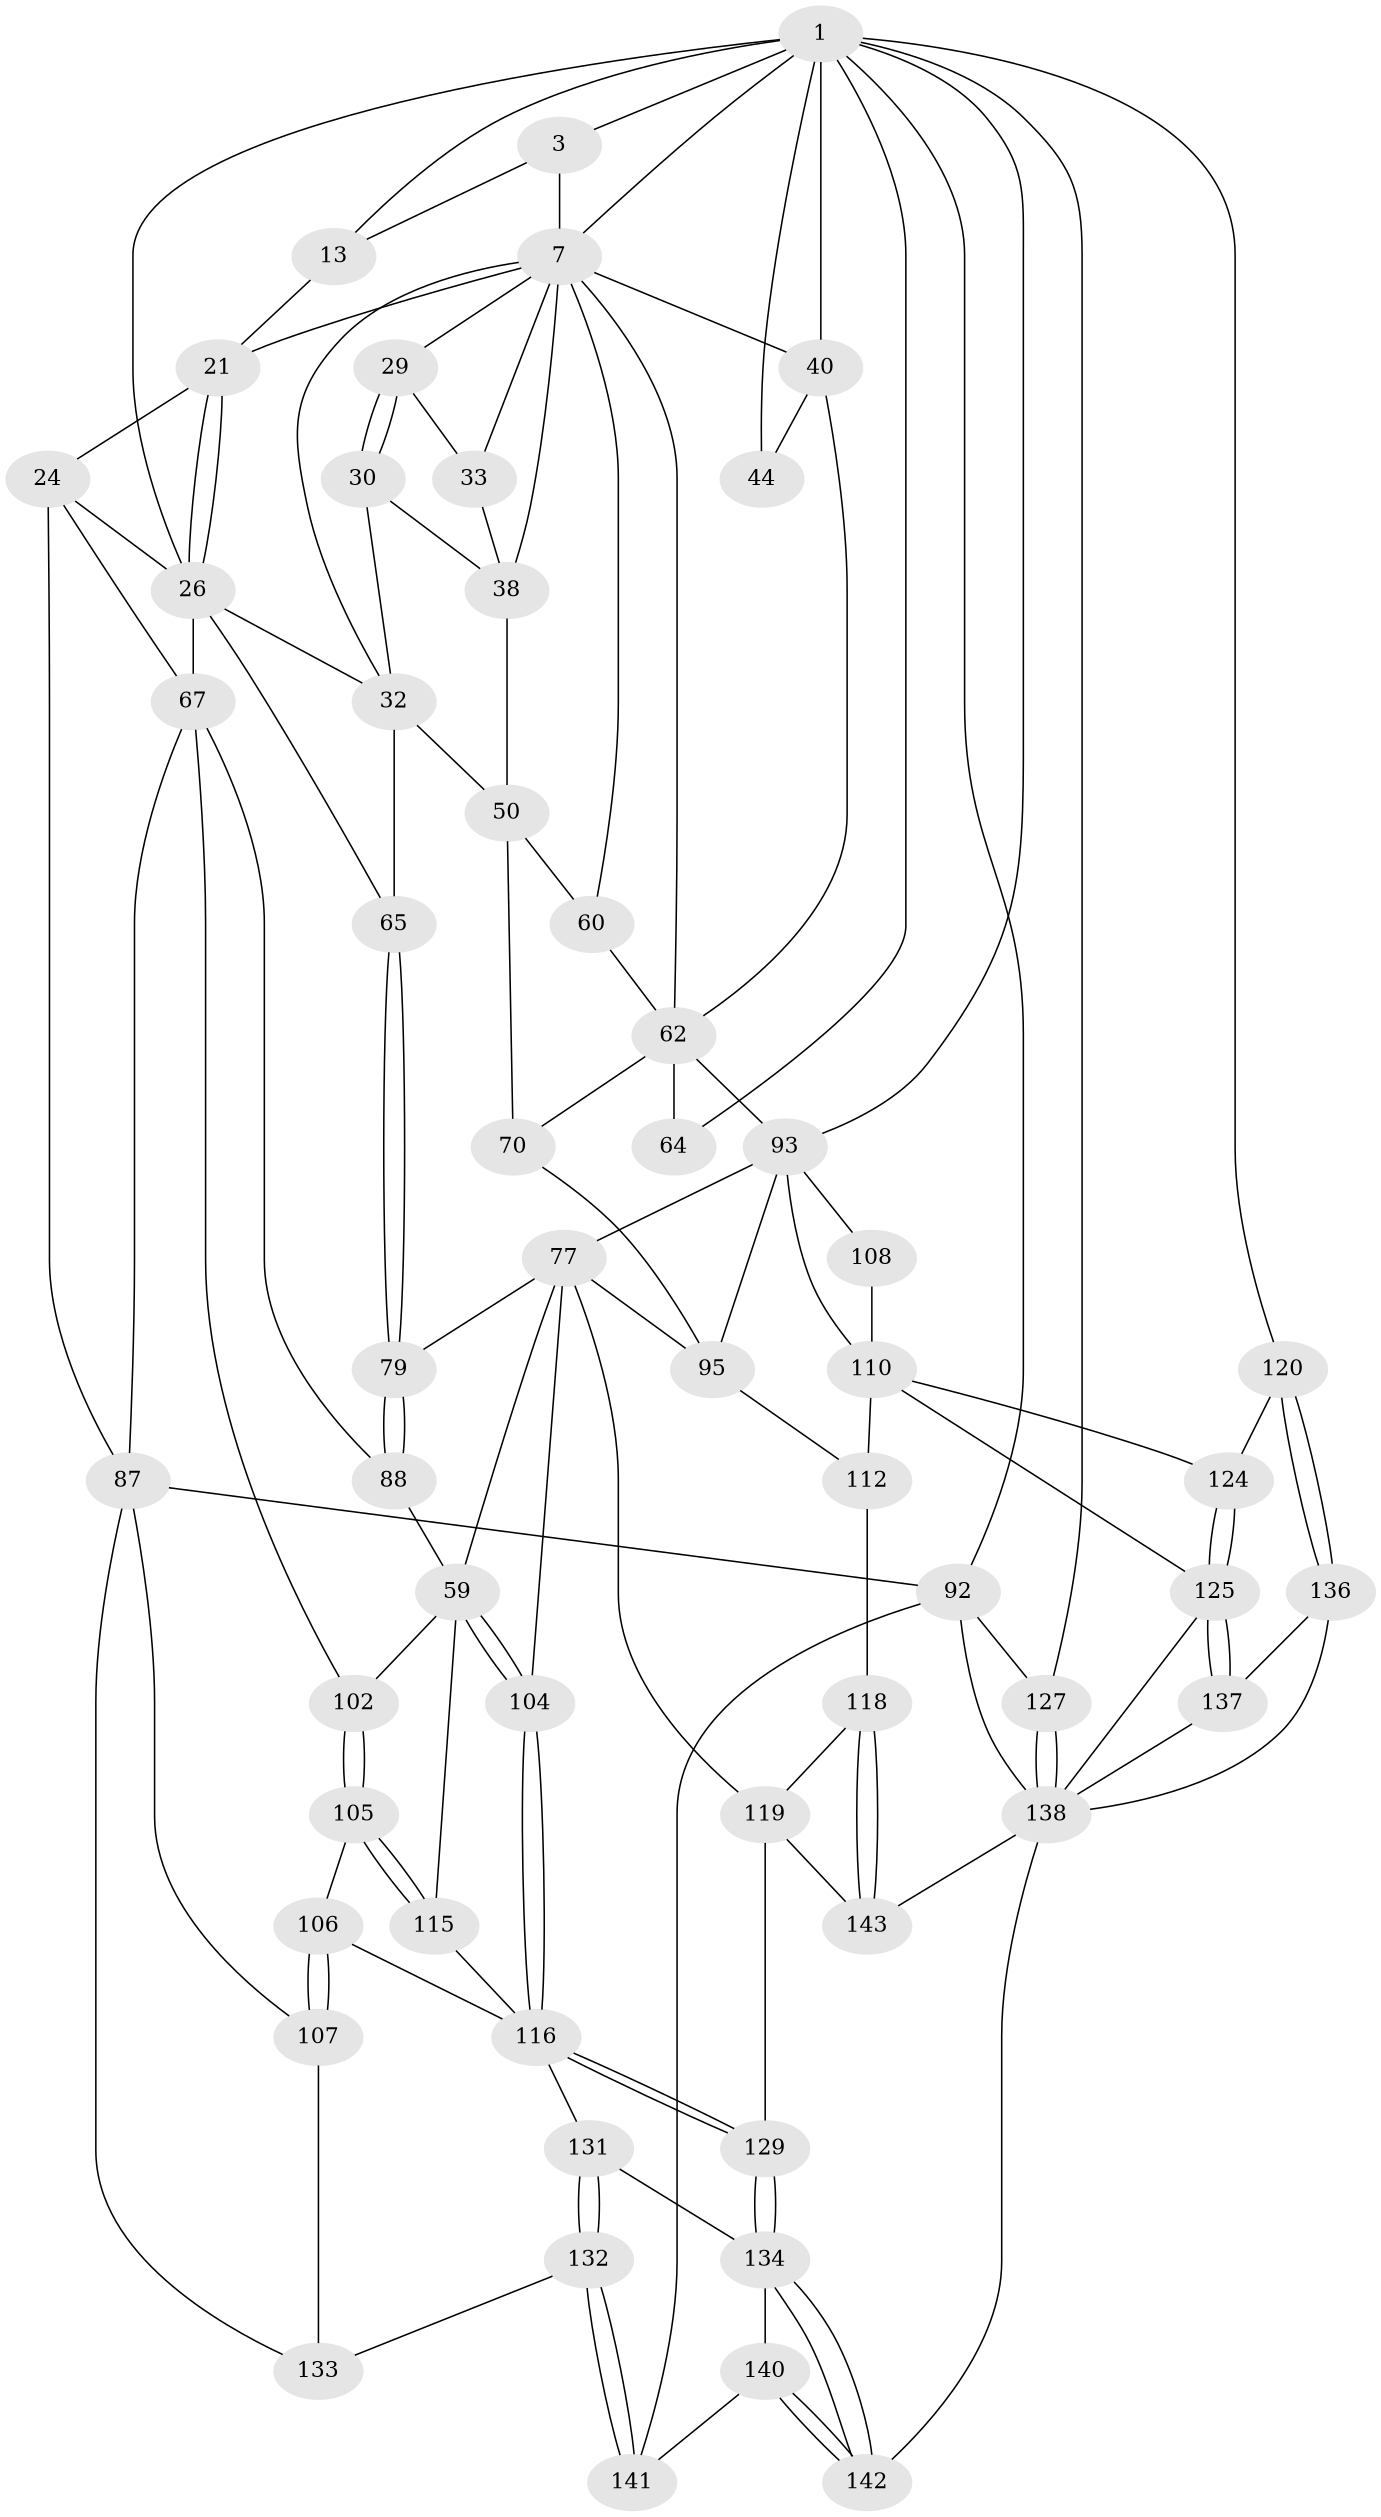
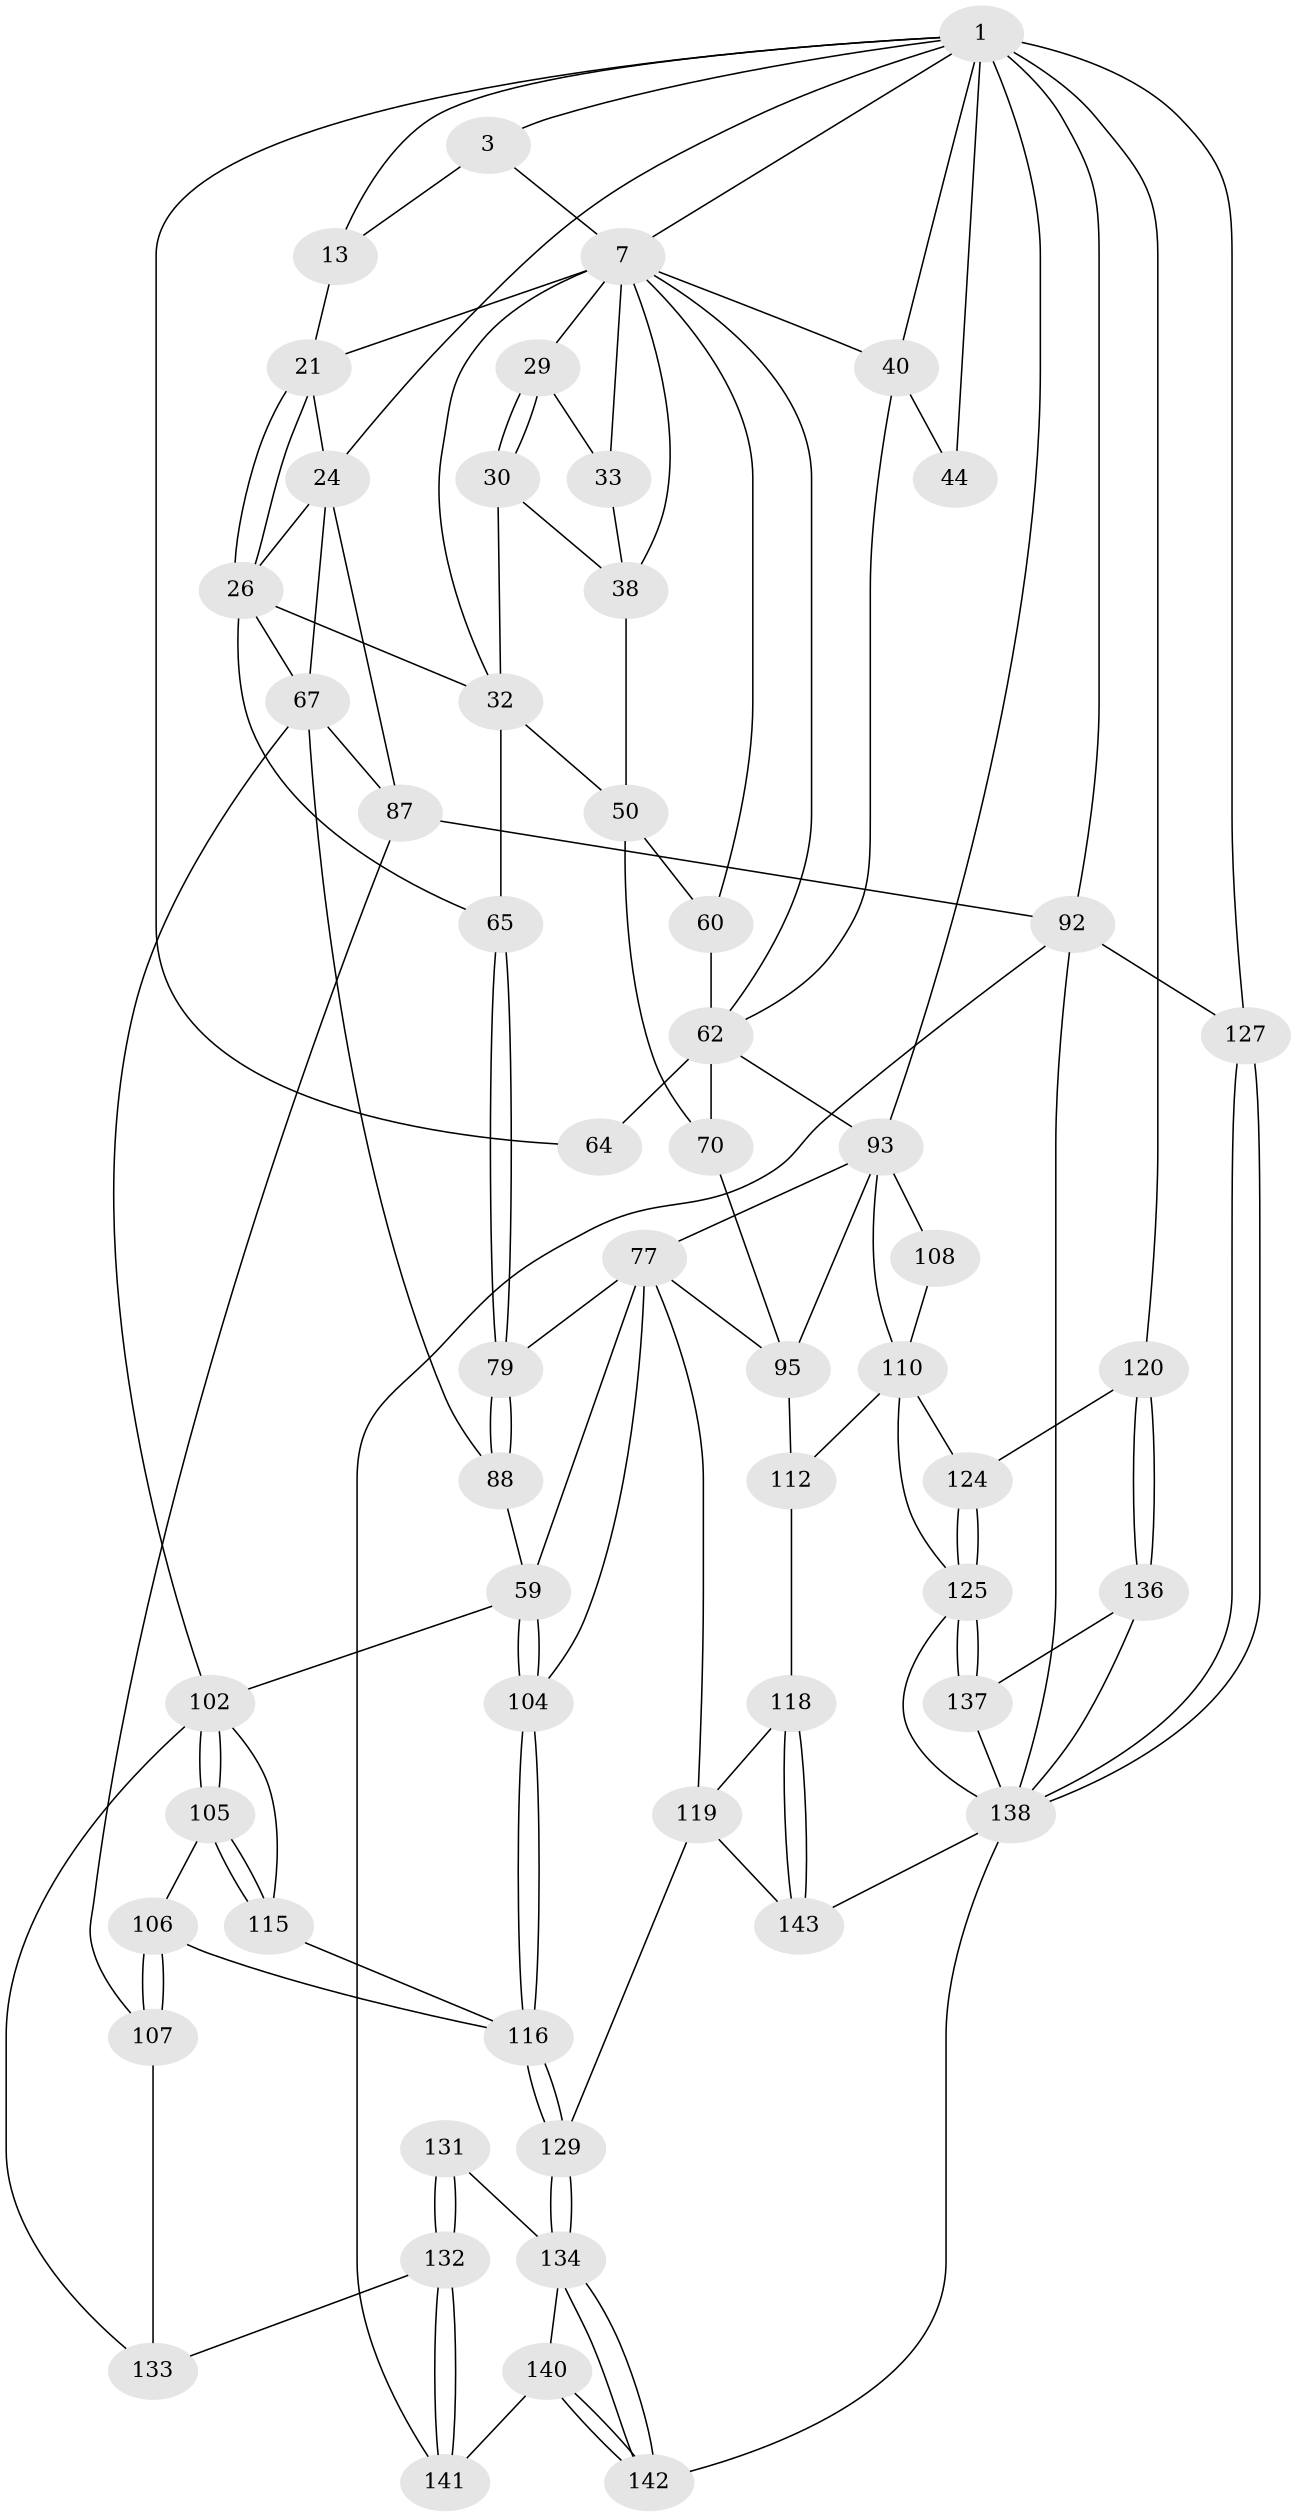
(280, 139) -> (608, 196)
(446, 1759) -> (274, 1807)
(96, 1974) -> (7, 2029)
(563, 2093) -> none
